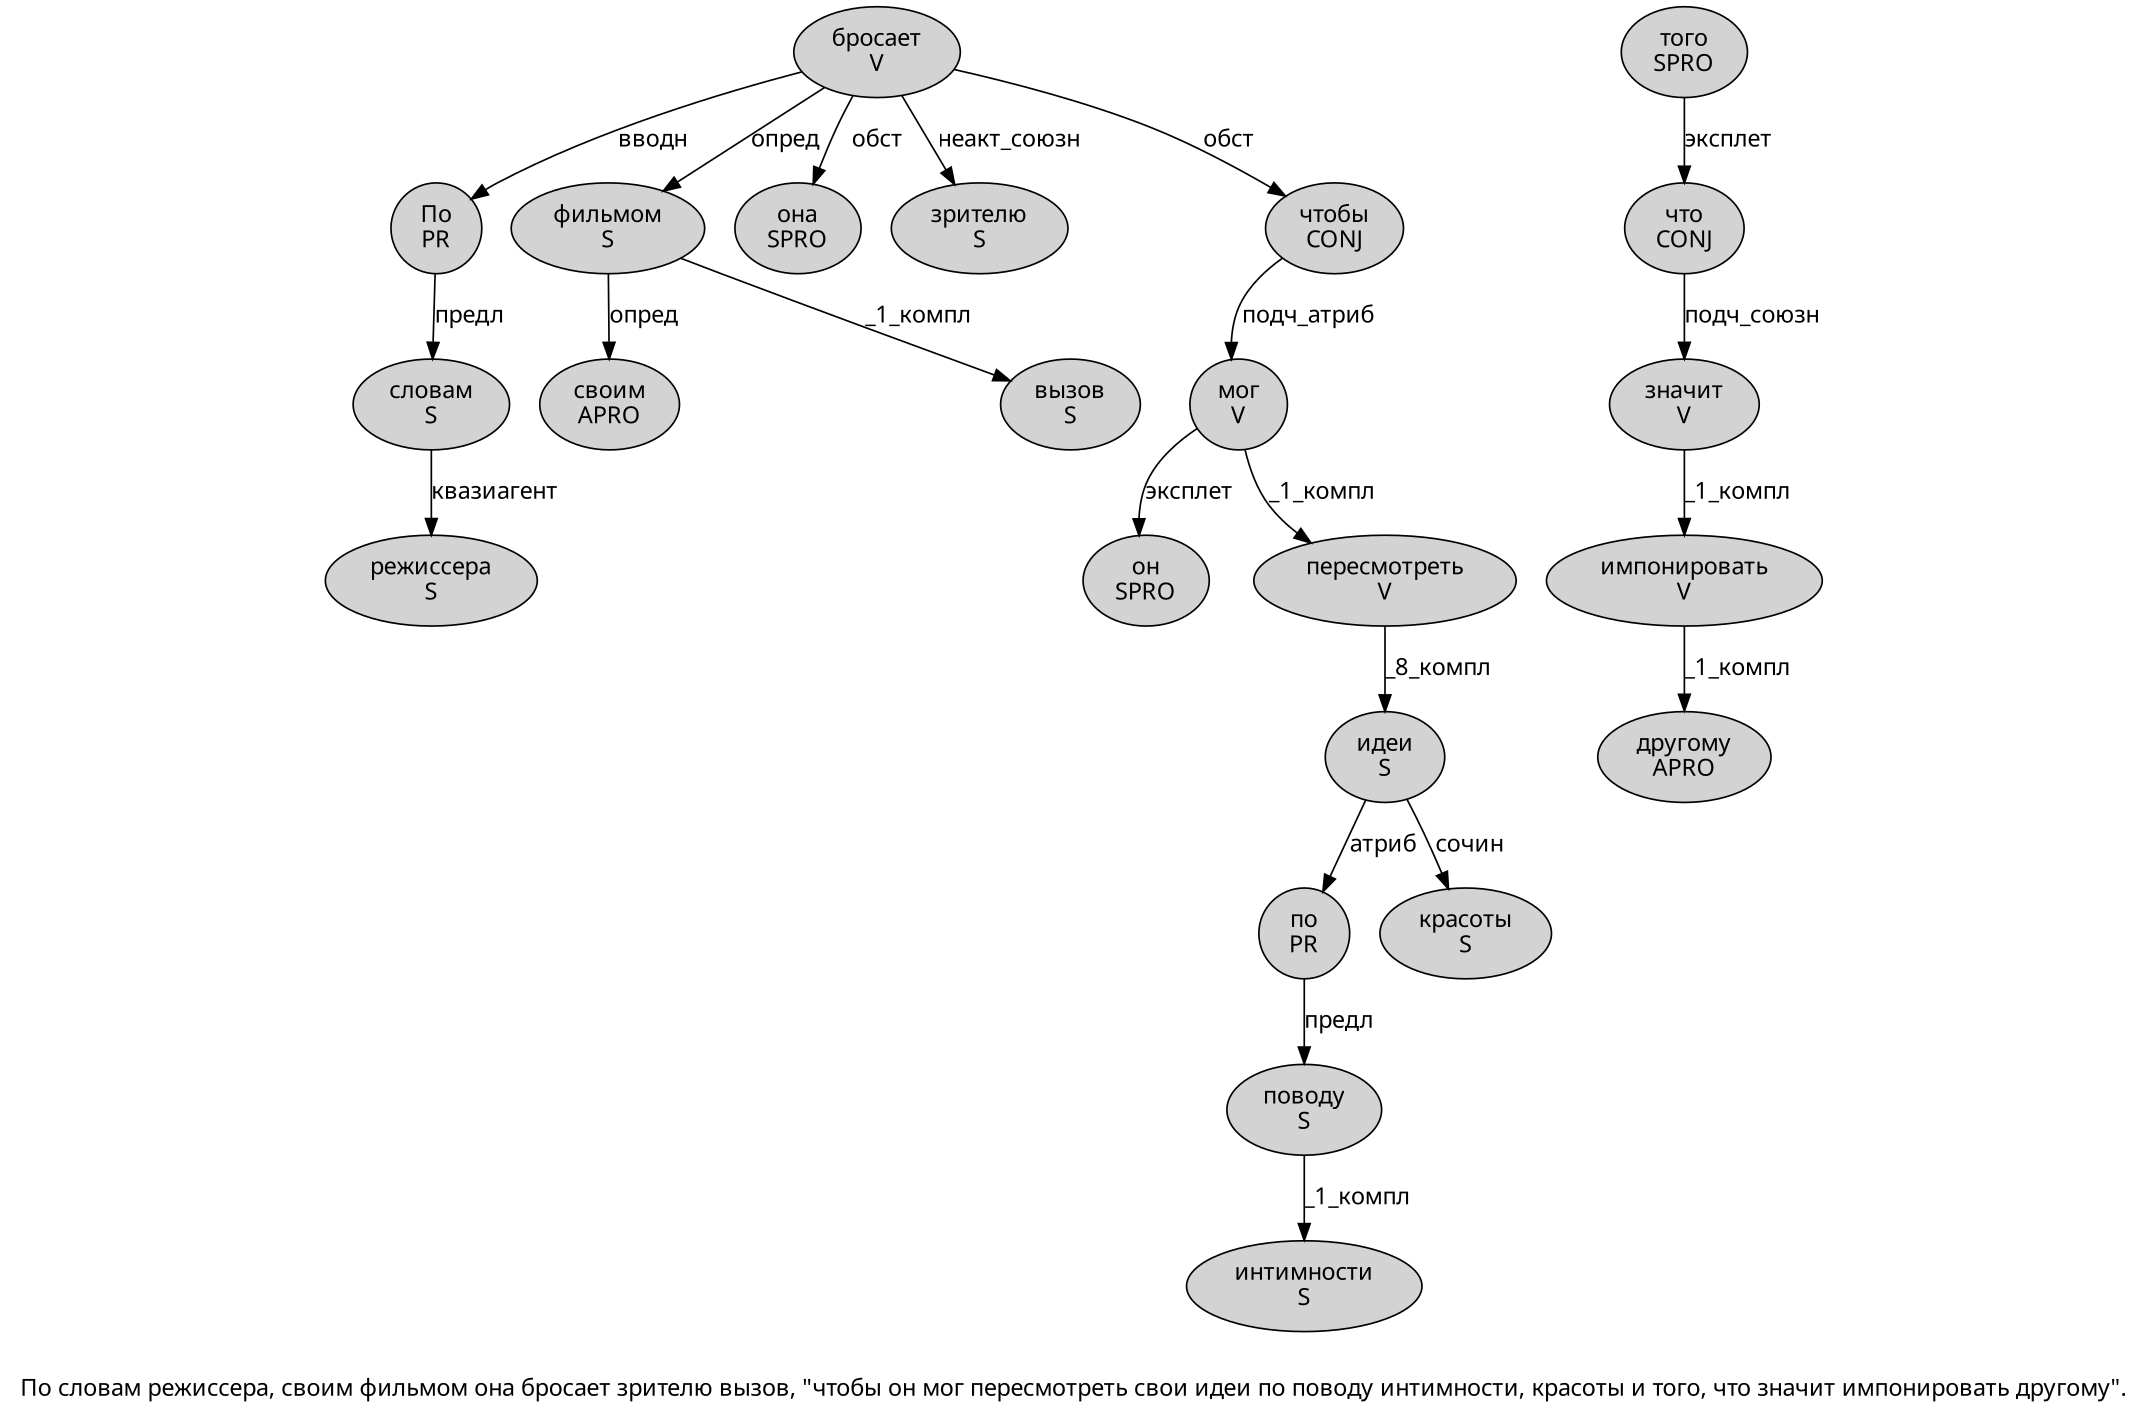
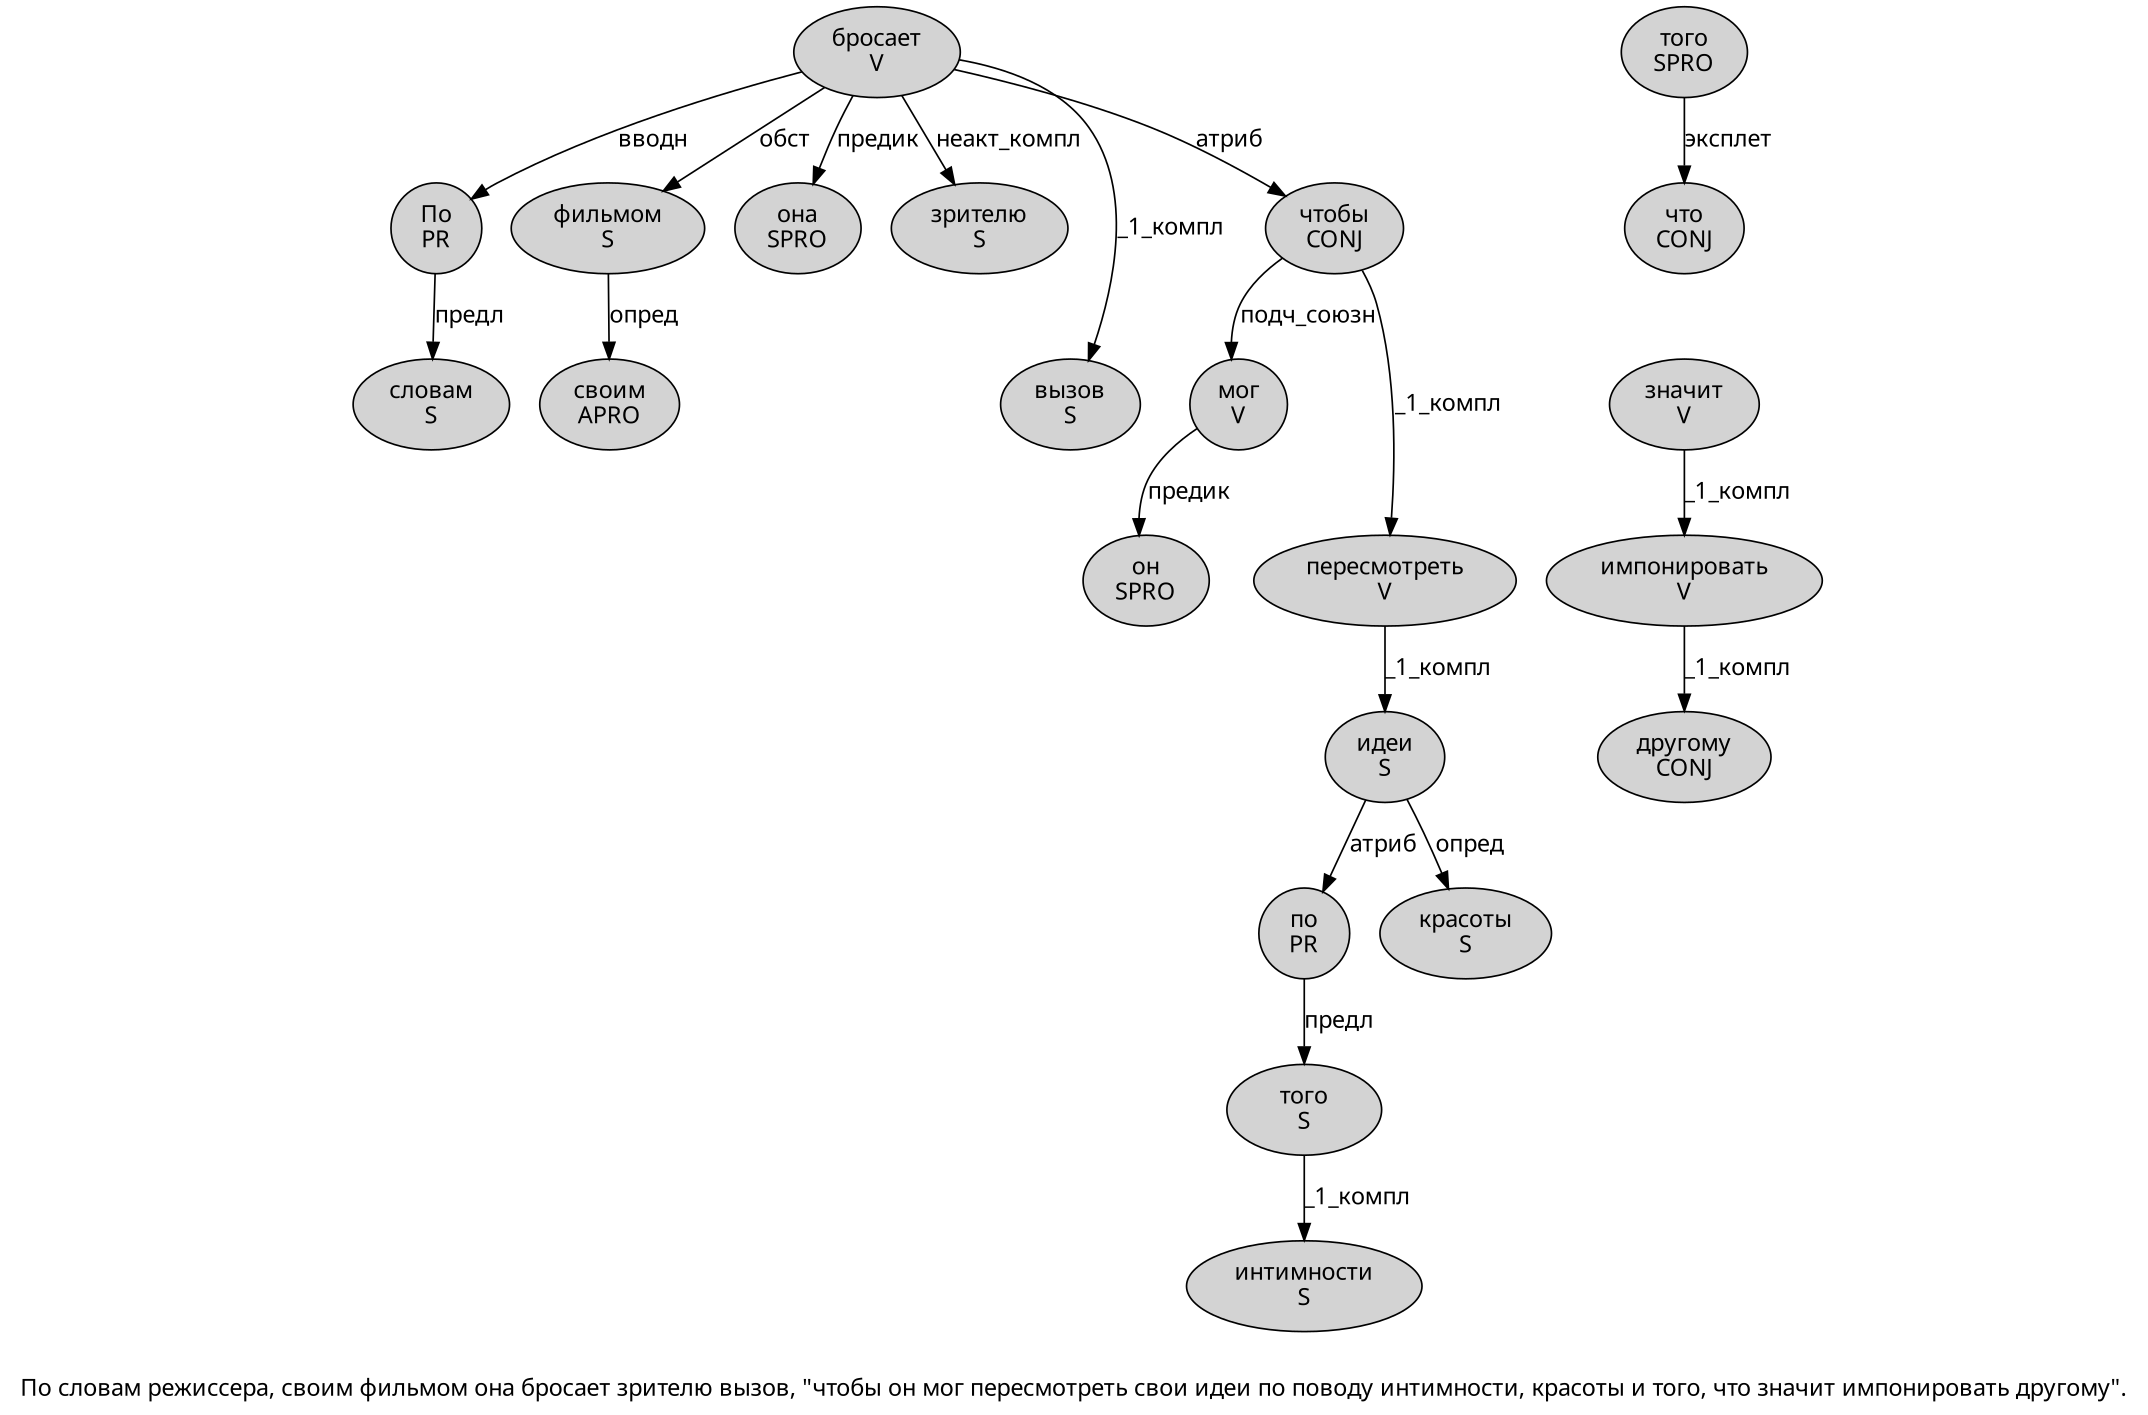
(785, 140) -> (785, 140)
(878, 140) -> (878, 140)
(1009, 140) -> (1009, 140)
(1229, 140) -> (1229, 140)
(1684, 308) -> none
(1308, 316) -> (1308, 316)
(837, 317) -> (1106, 161)
(1189, 493) -> (1189, 493)
(1263, 497) -> (1391, 392)
(431, 581) -> none
(1439, 669) -> (1439, 669)
(1684, 757) -> (1684, 757)
(1470, 845) -> (1470, 845)
(1304, 1110) -> (1304, 1110)
